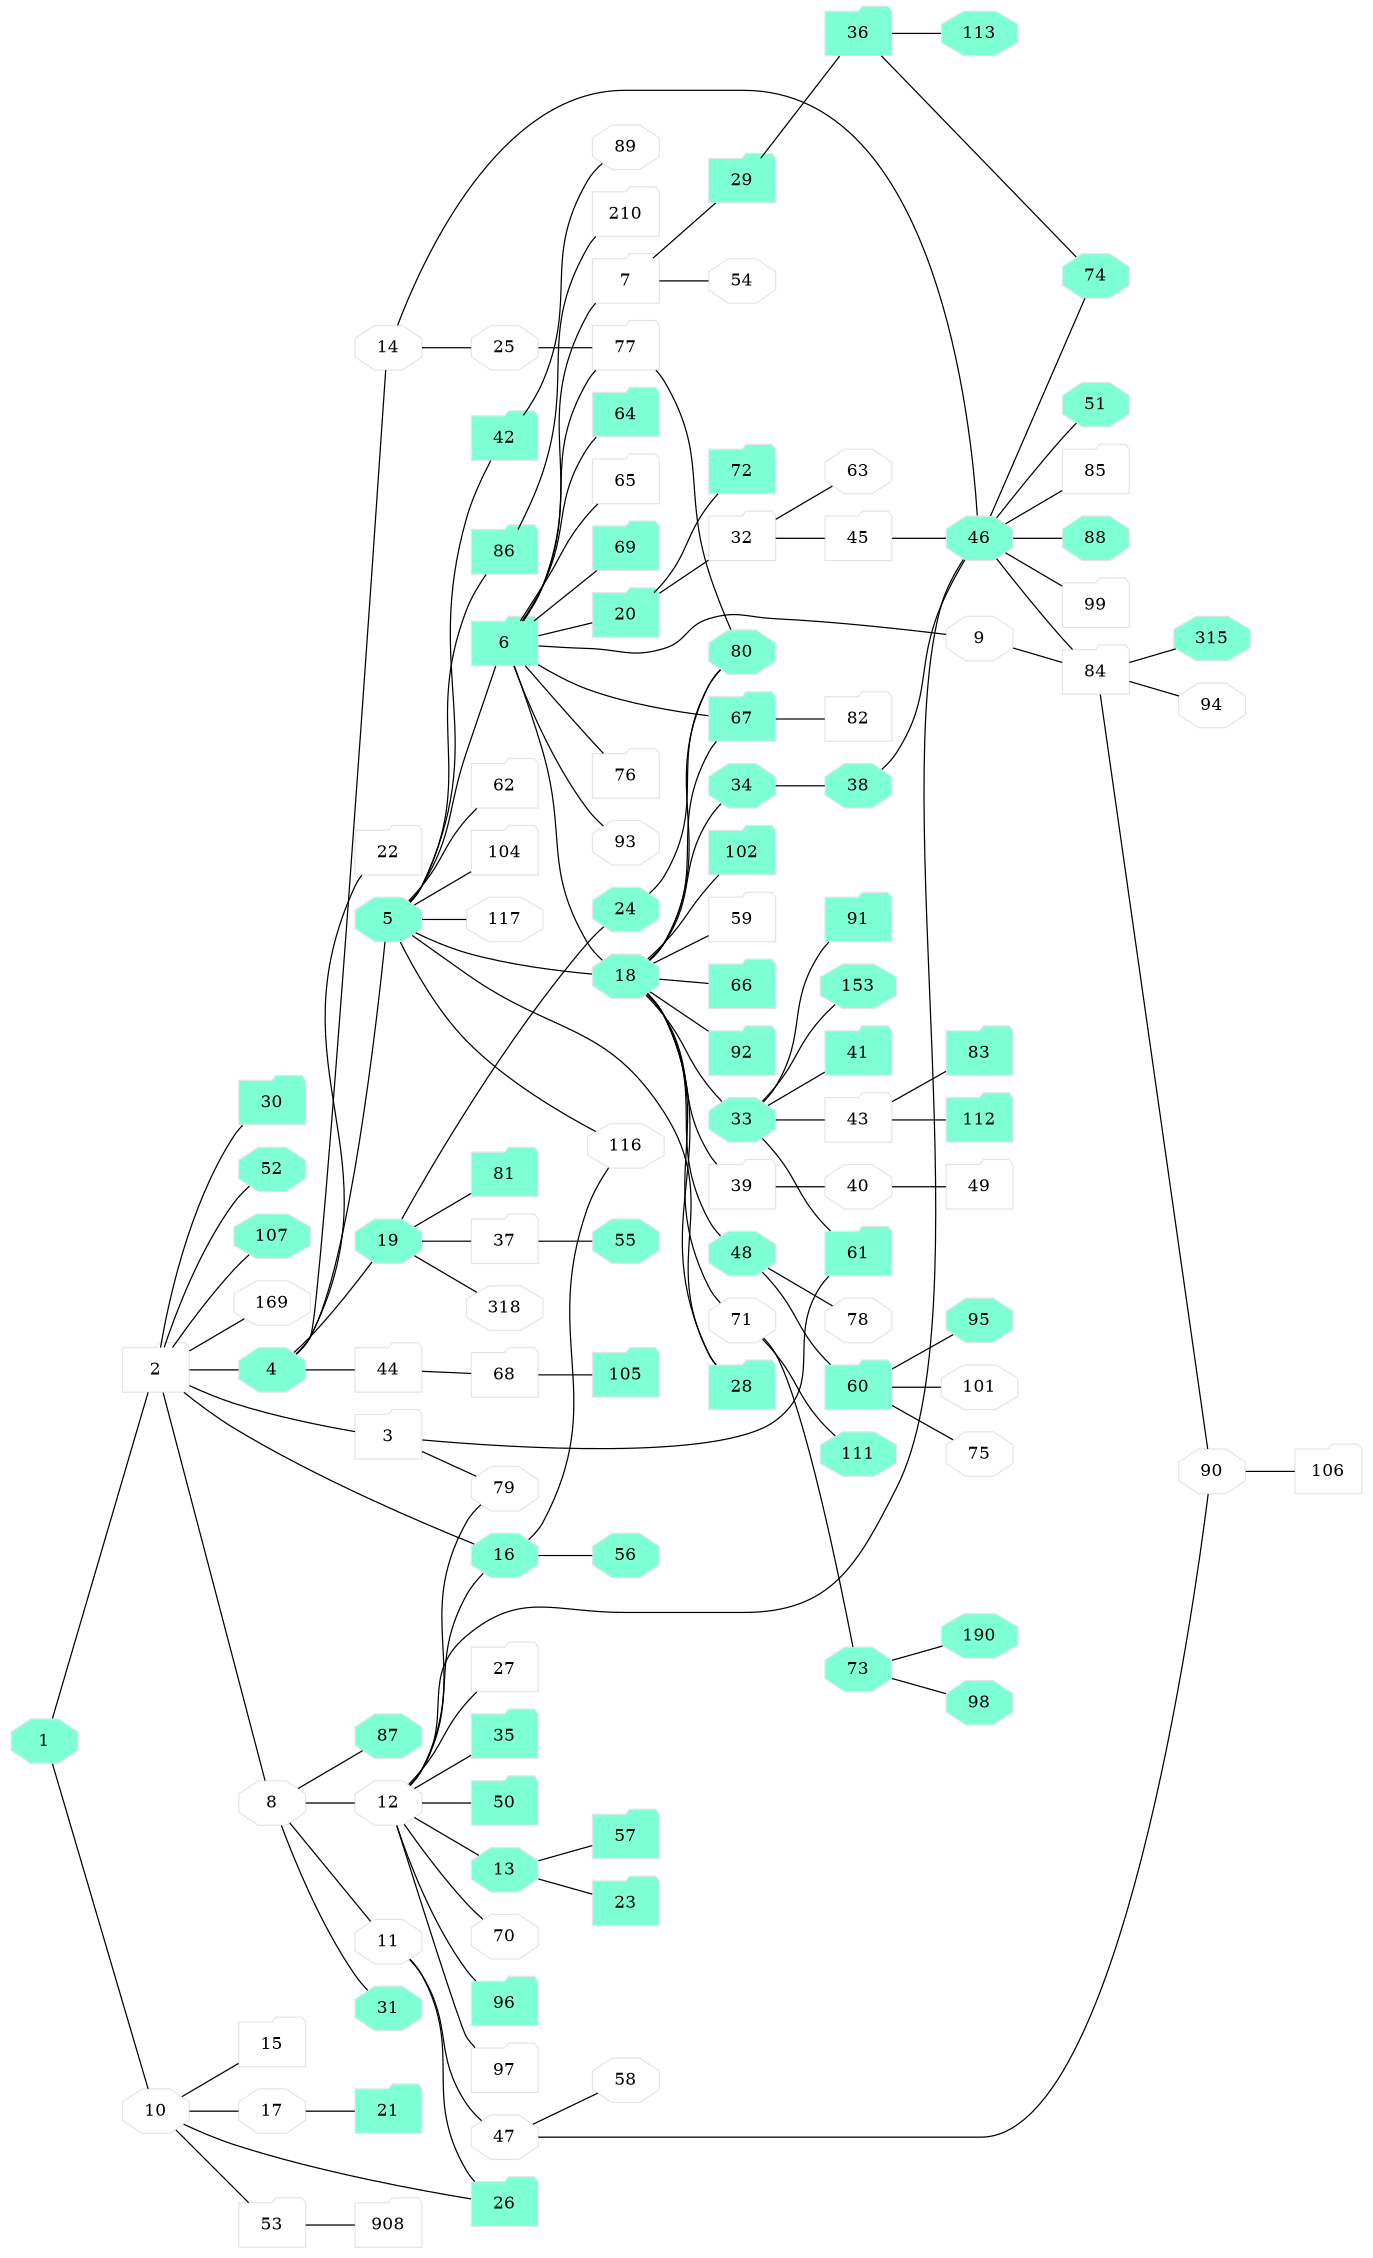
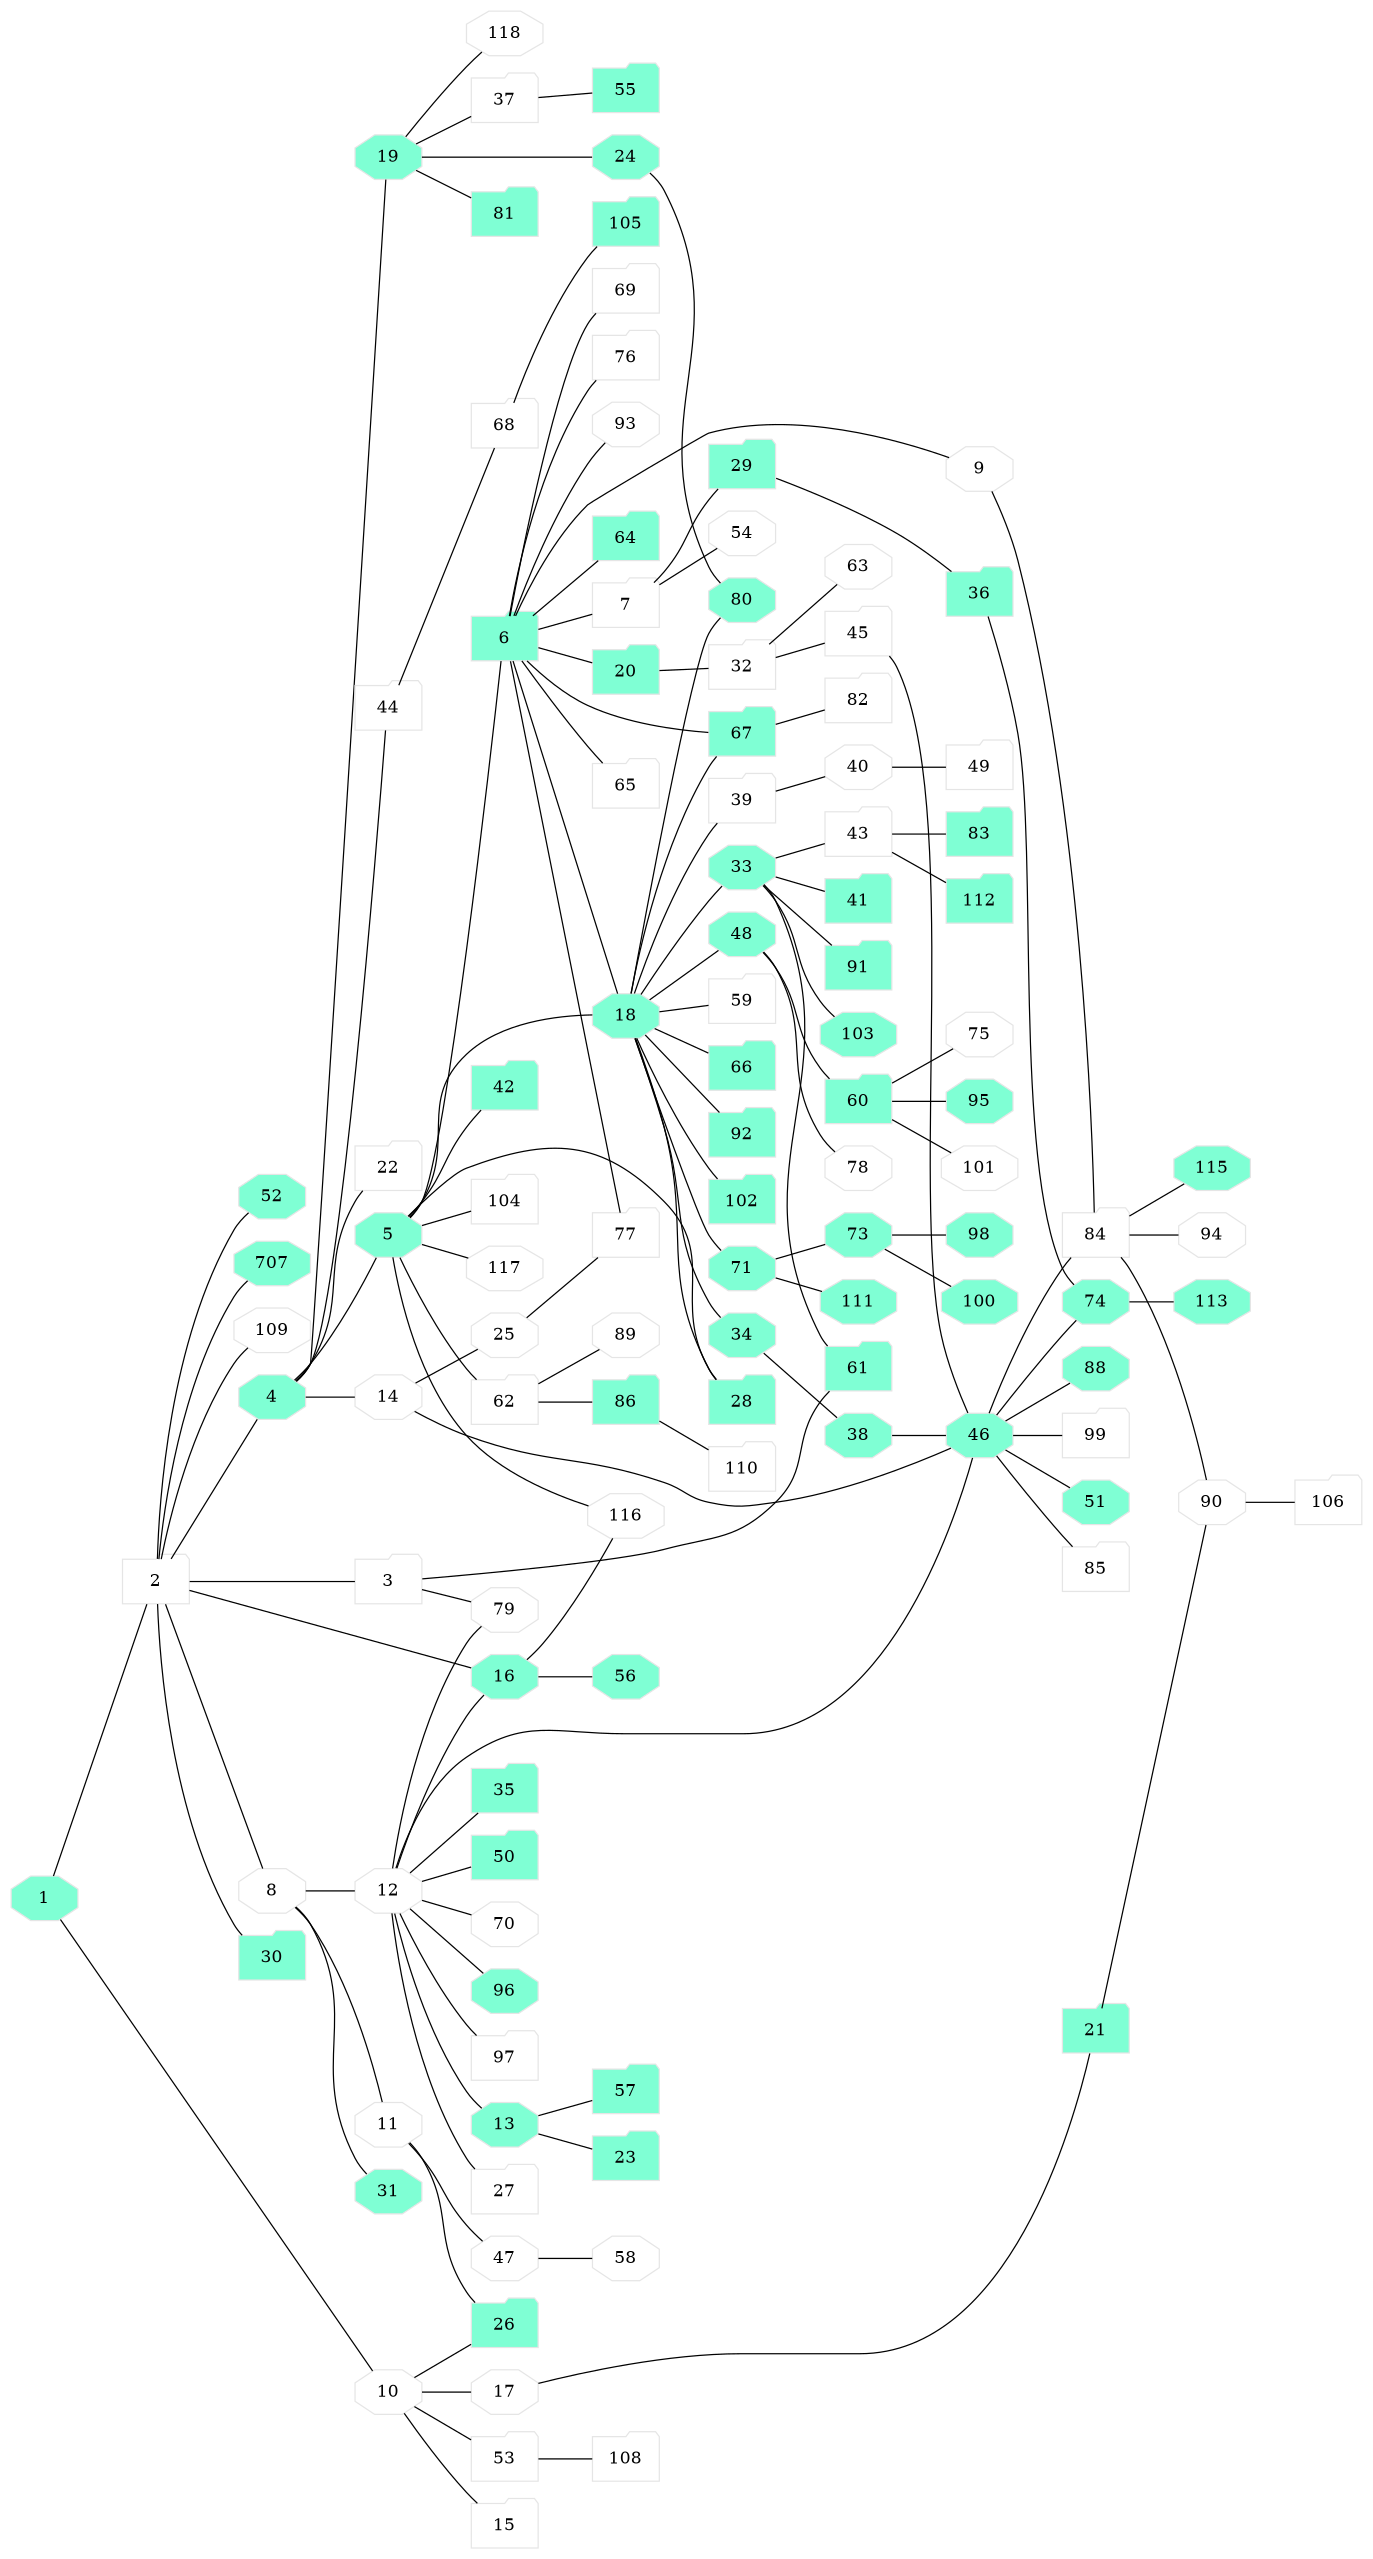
(917, 33) -> (1156, 1302)
(626, 214) -> (742, 1469)
(561, 288) -> (569, 1367)
(742, 471) -> none
(695, 498) -> none
(626, 548) -> (626, 291)
(1212, 639) -> (1212, 1168)
(448, 739) -> (565, 1402)
(858, 986) -> (858, 1035)
(272, 1236) -> (272, 1263)
(626, 1241) -> (626, 90)
(272, 1303) -> (272, 1330)
(505, 1308) -> (505, 33)
(742, 1320) -> (742, 1268)
(980, 1636) -> (980, 1302)
(388, 1736) -> none
(505, 2004) -> (505, 1991)
(1074, 2050) -> (1154, 1767)
(388, 2225) -> (626, 2459)
